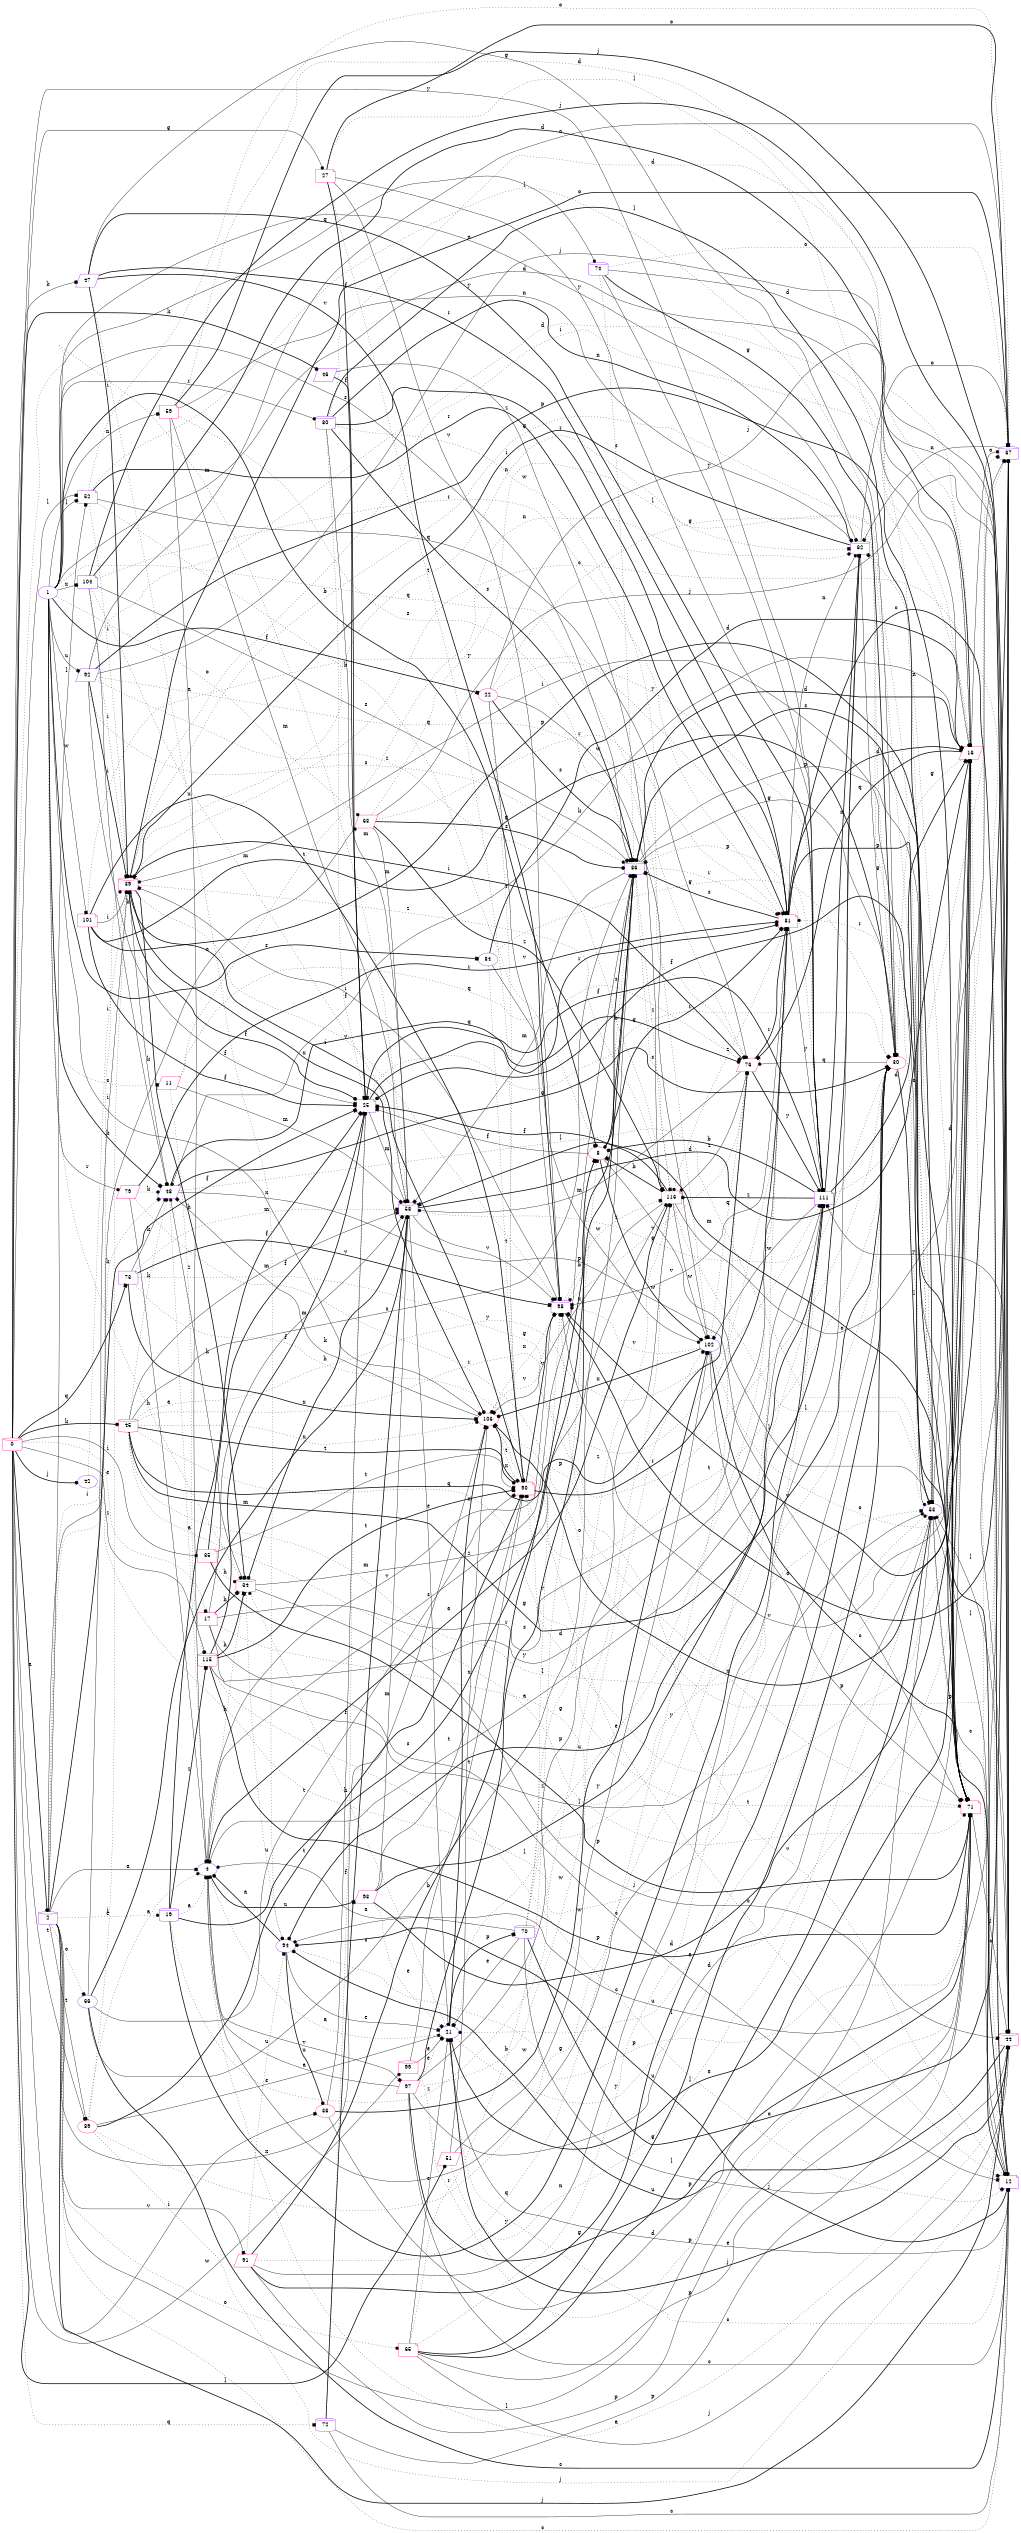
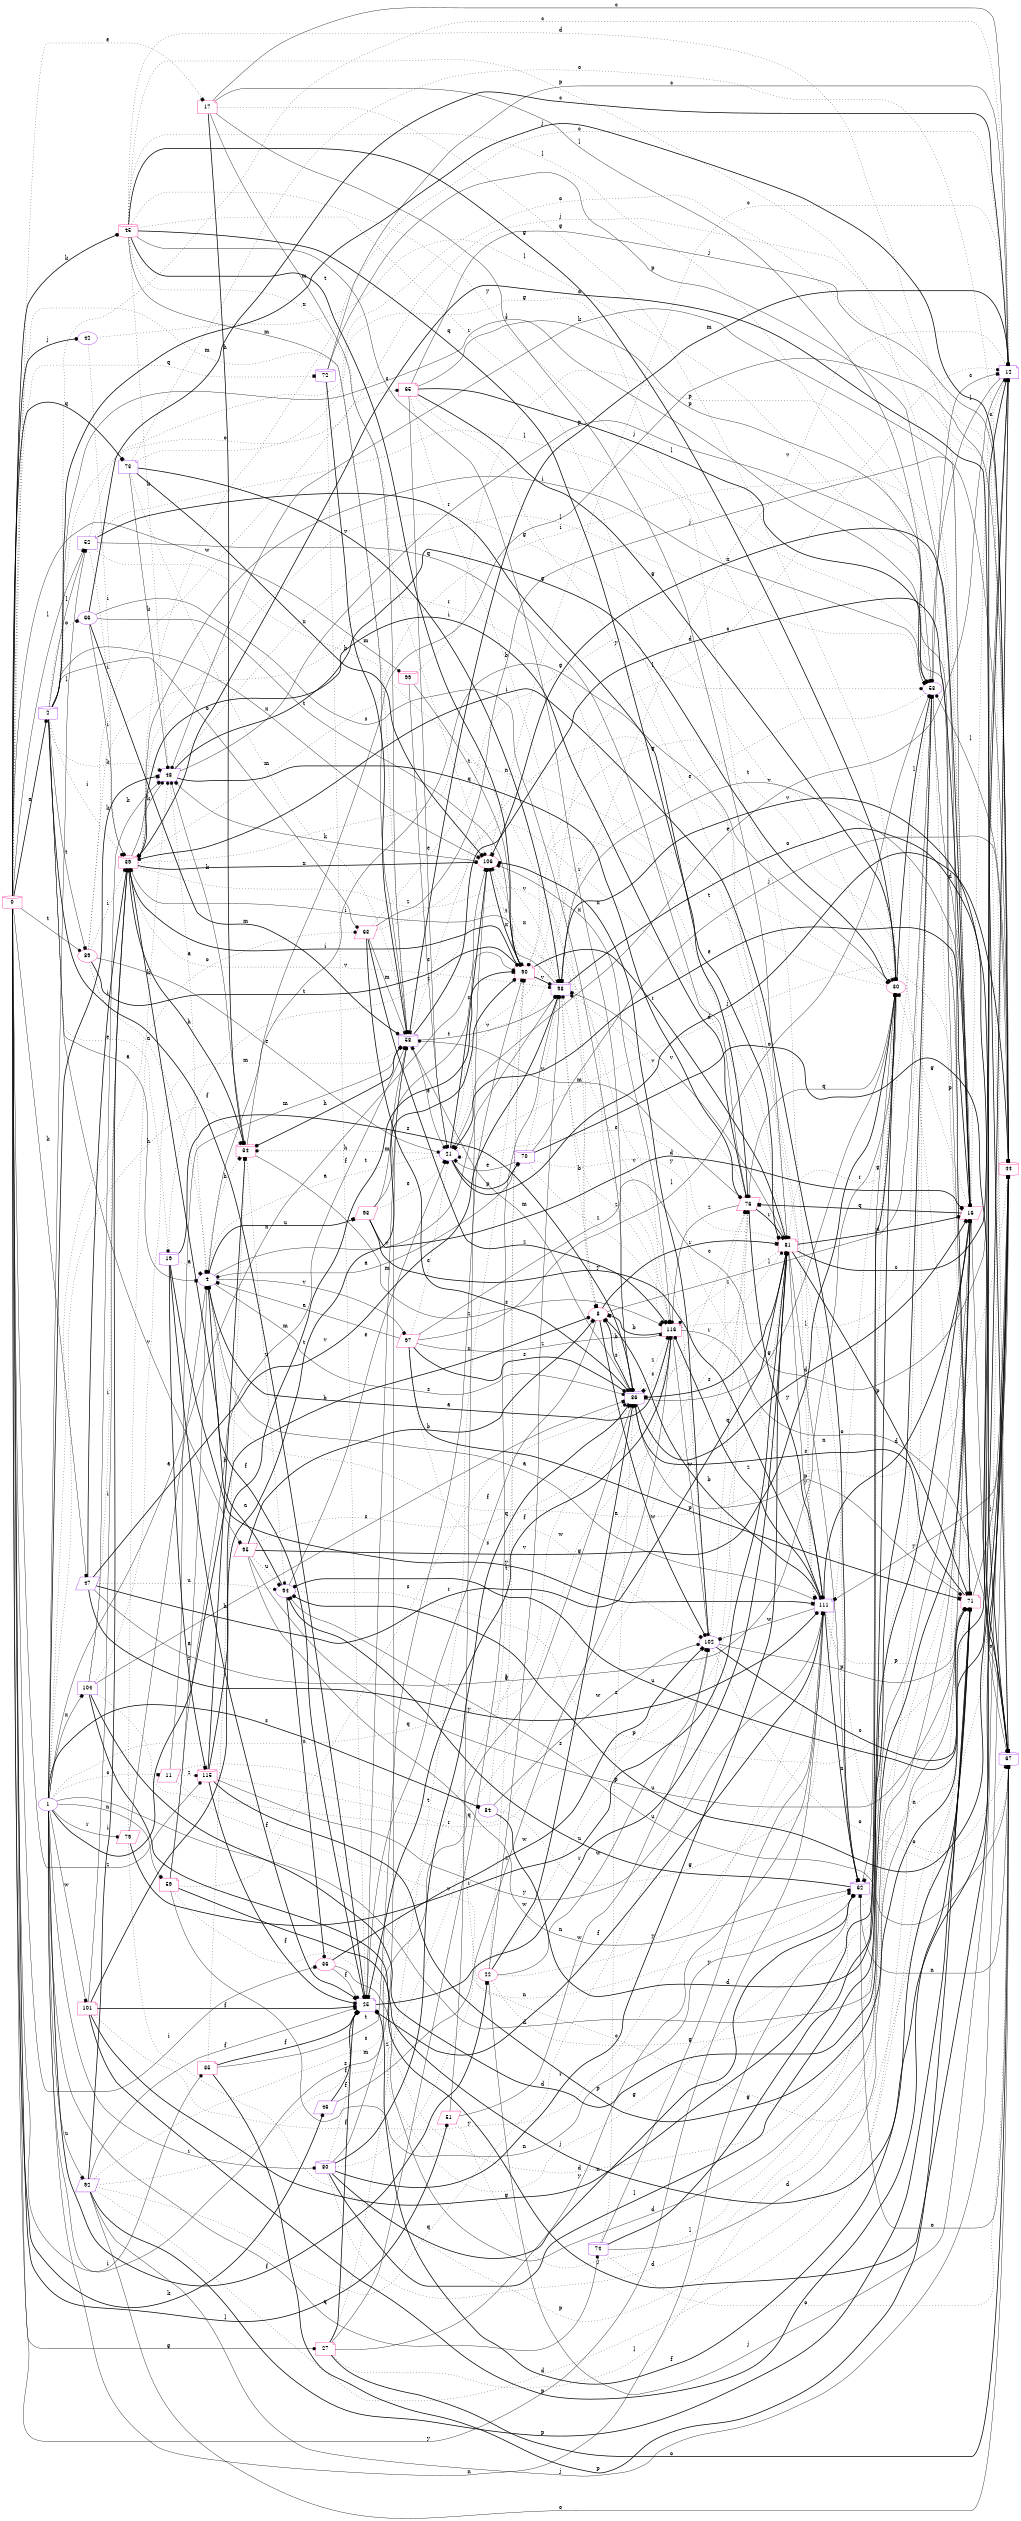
(804, 961) -> (895, 1663)
(246, 2261) -> (246, 1550)
